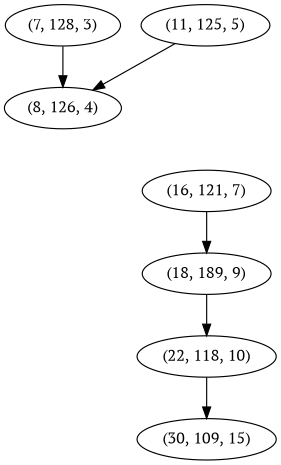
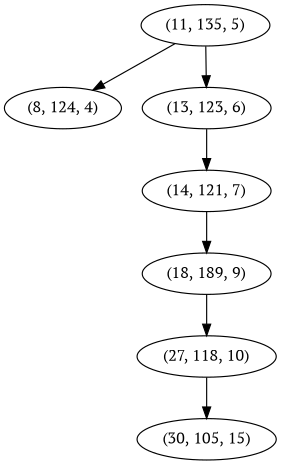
(63, 25) -> none
(206, 25) -> (206, 25)
(63, 108) -> (63, 108)
none -> (207, 108)
(207, 191) -> (207, 191)
(207, 356) -> (207, 356)
(207, 439) -> (207, 439)
